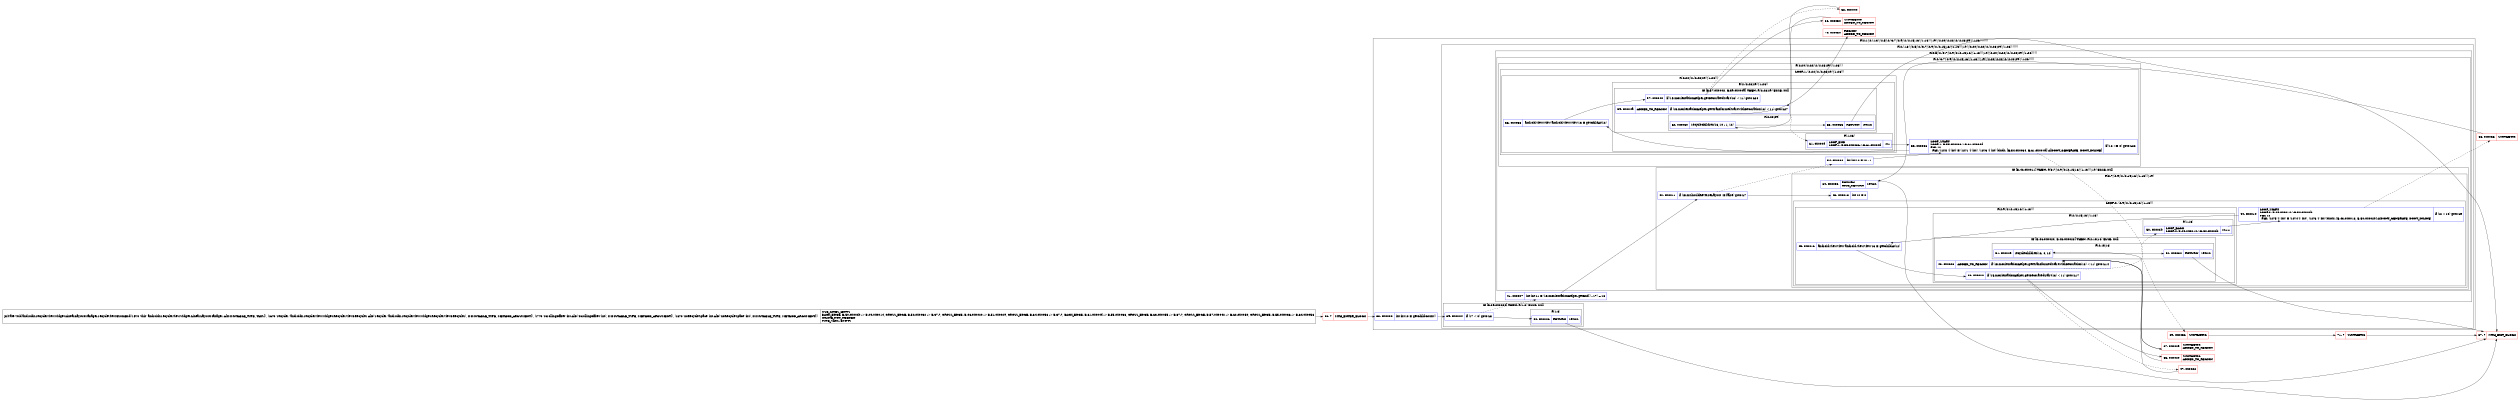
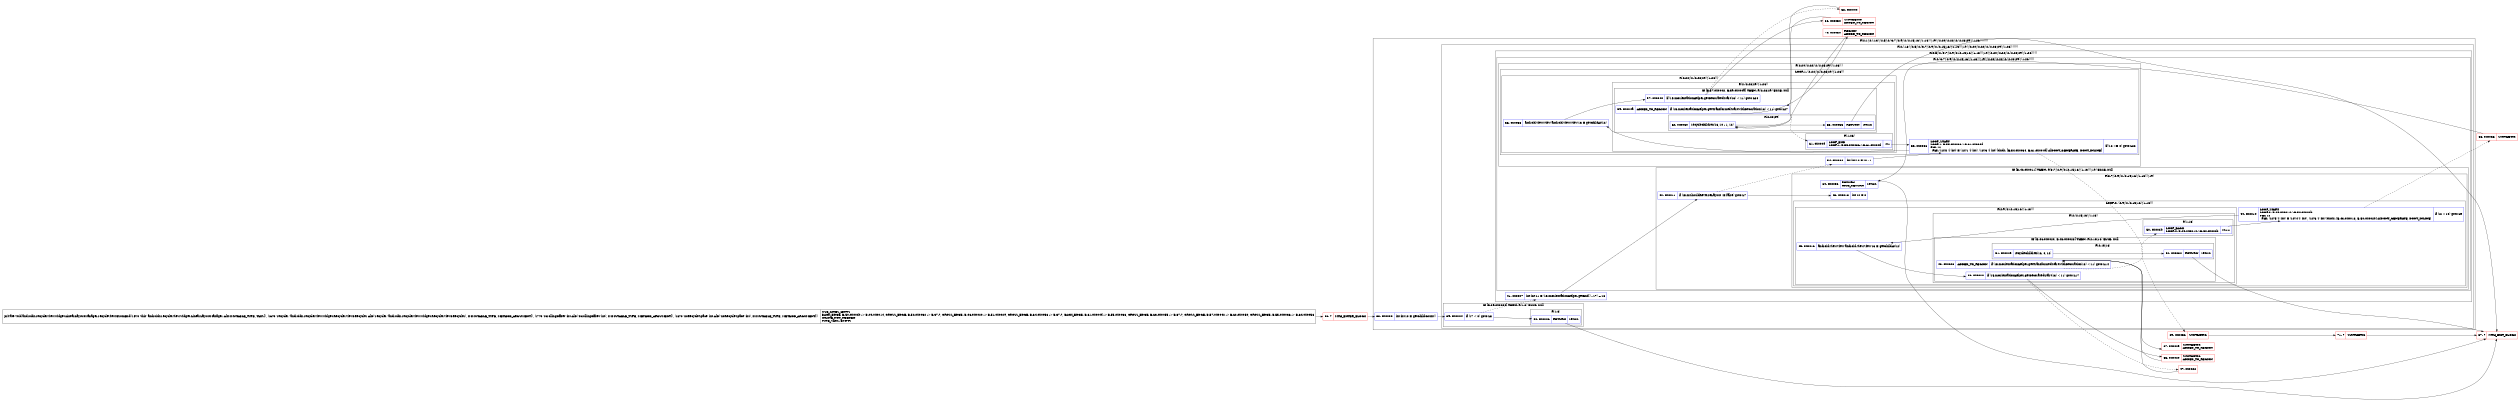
none -> (1801, 99)
(2142, 267) -> none
